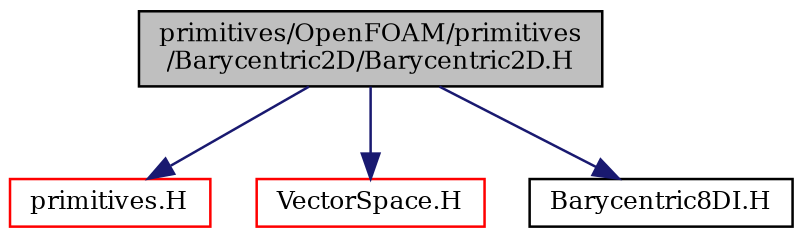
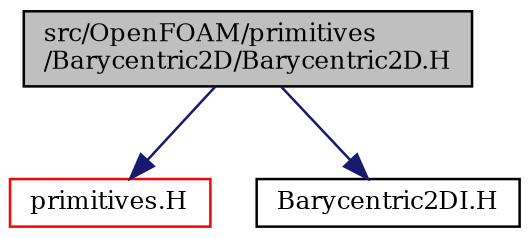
(371, 49) -> (248, 49)
(371, 203) -> none
(661, 203) -> (388, 203)
